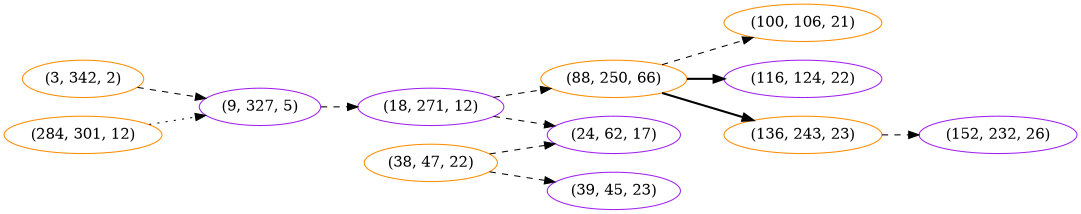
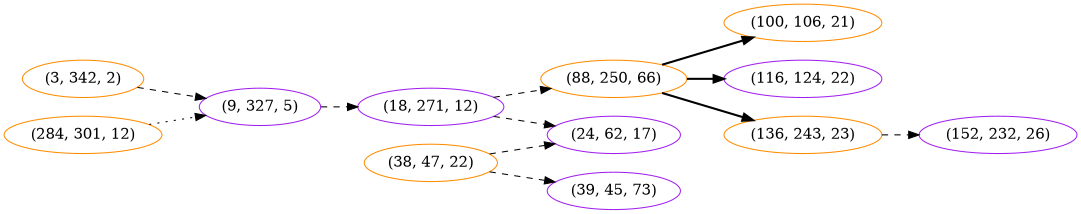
(703, 53) -> (703, 53)
(614, 191) -> (614, 191)
